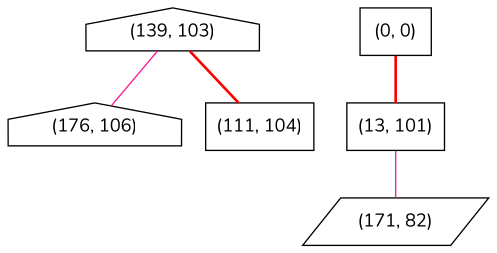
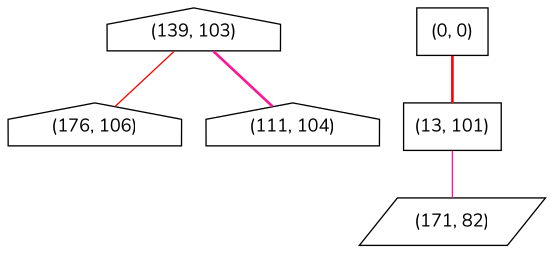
(214, 77) -> (243, 79)
(134, 79) -> (145, 79)
(260, 127) -> (293, 127)
